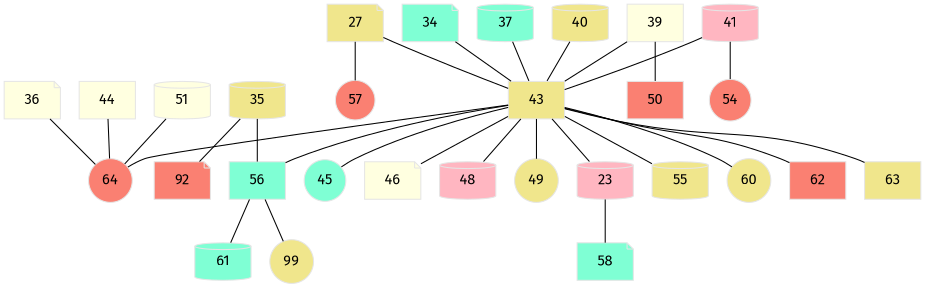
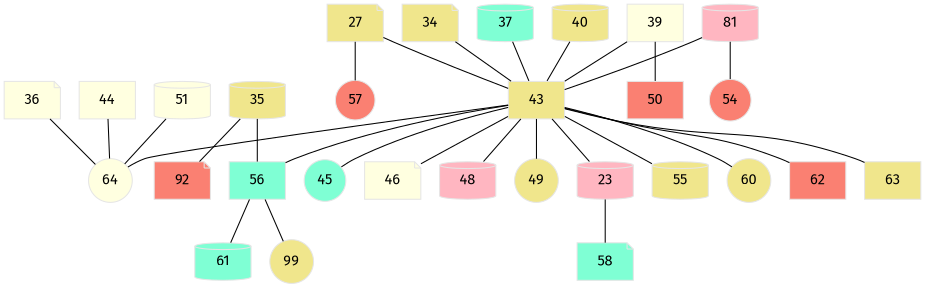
(430, 23) -> (430, 23)
(730, 23) -> (730, 23)
(110, 181) -> (110, 181)
